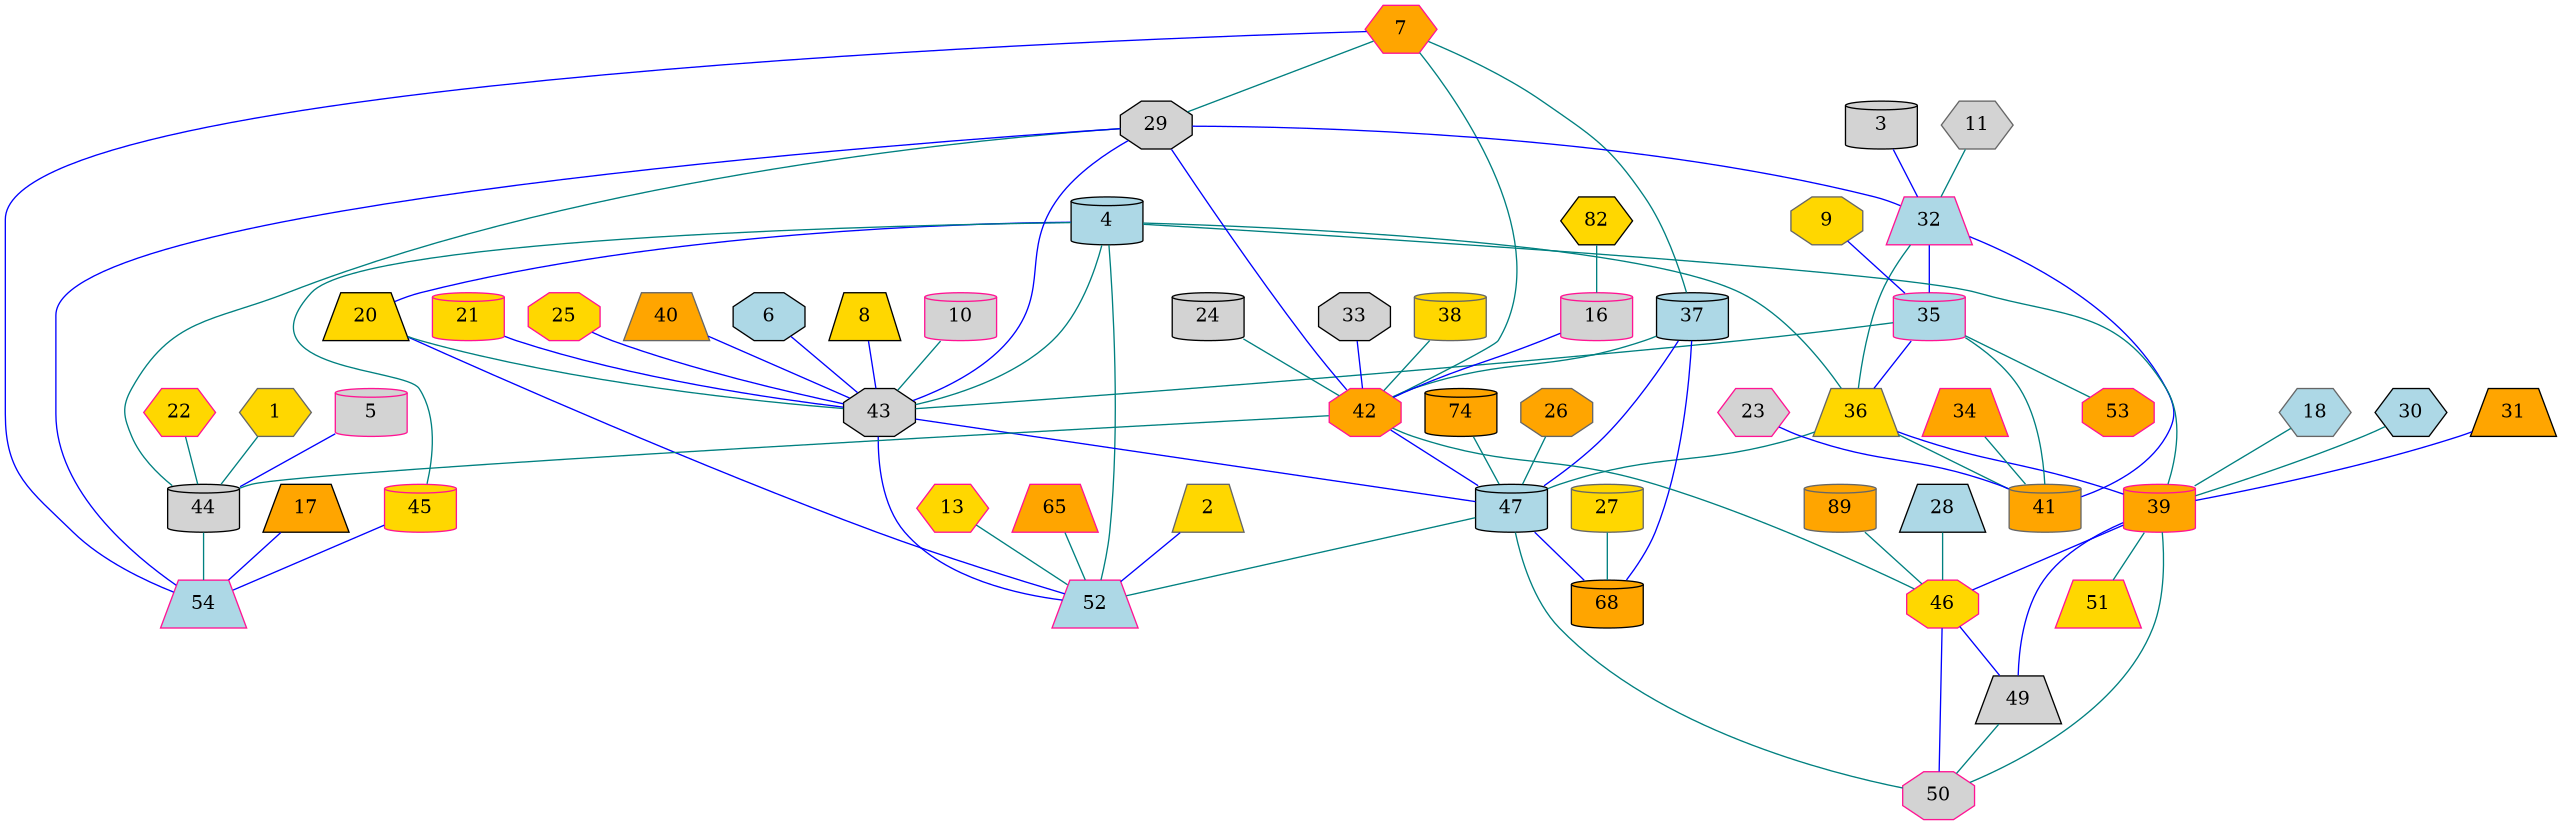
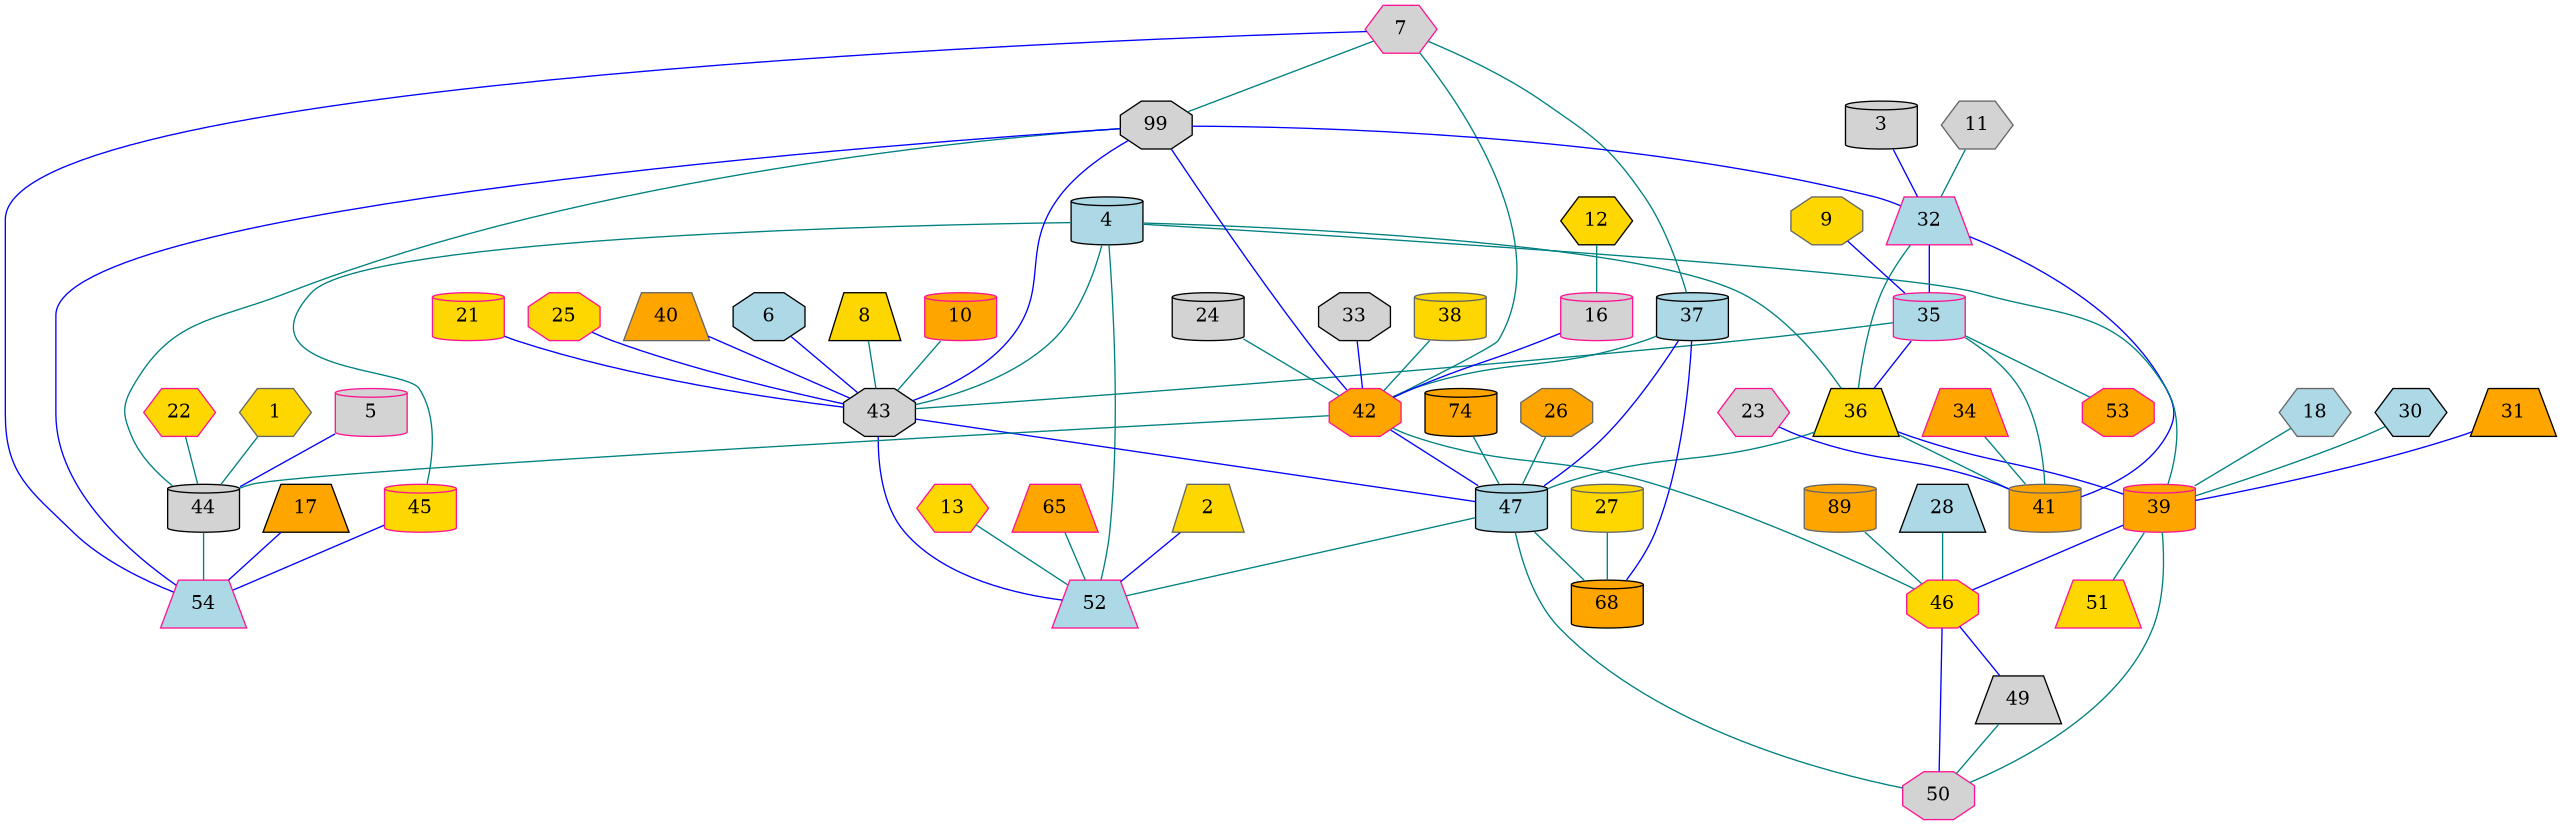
(1401, 29) -> (1401, 29)
(1156, 125) -> (1156, 125)
(1597, 221) -> (1597, 221)
(366, 317) -> none
(961, 317) -> (961, 317)
(872, 365) -> (872, 365)
(1856, 412) -> (1856, 412)
(1559, 556) -> (1559, 556)
(2044, 580) -> none
